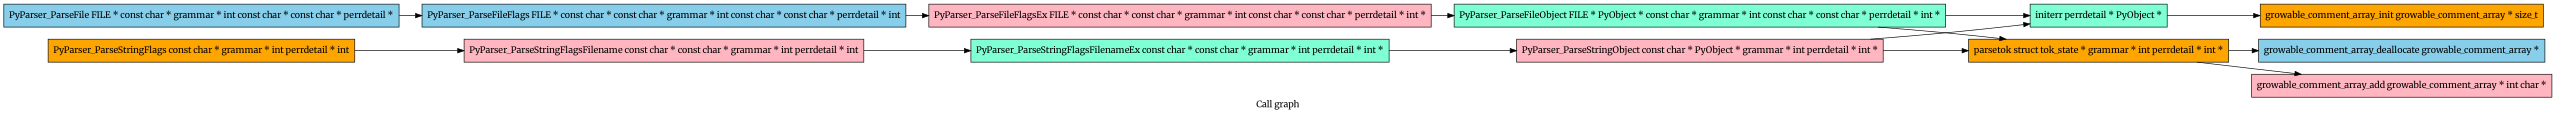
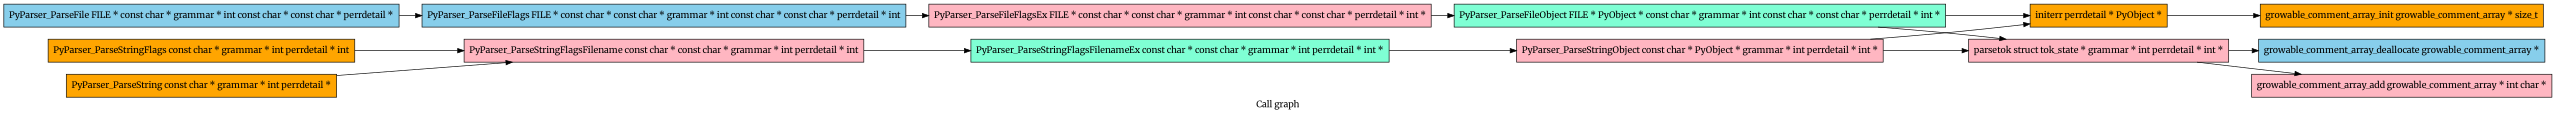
(2099, 16) -> (2099, 16)
(2099, 51) -> (2099, 51)
none -> (201, 86)
